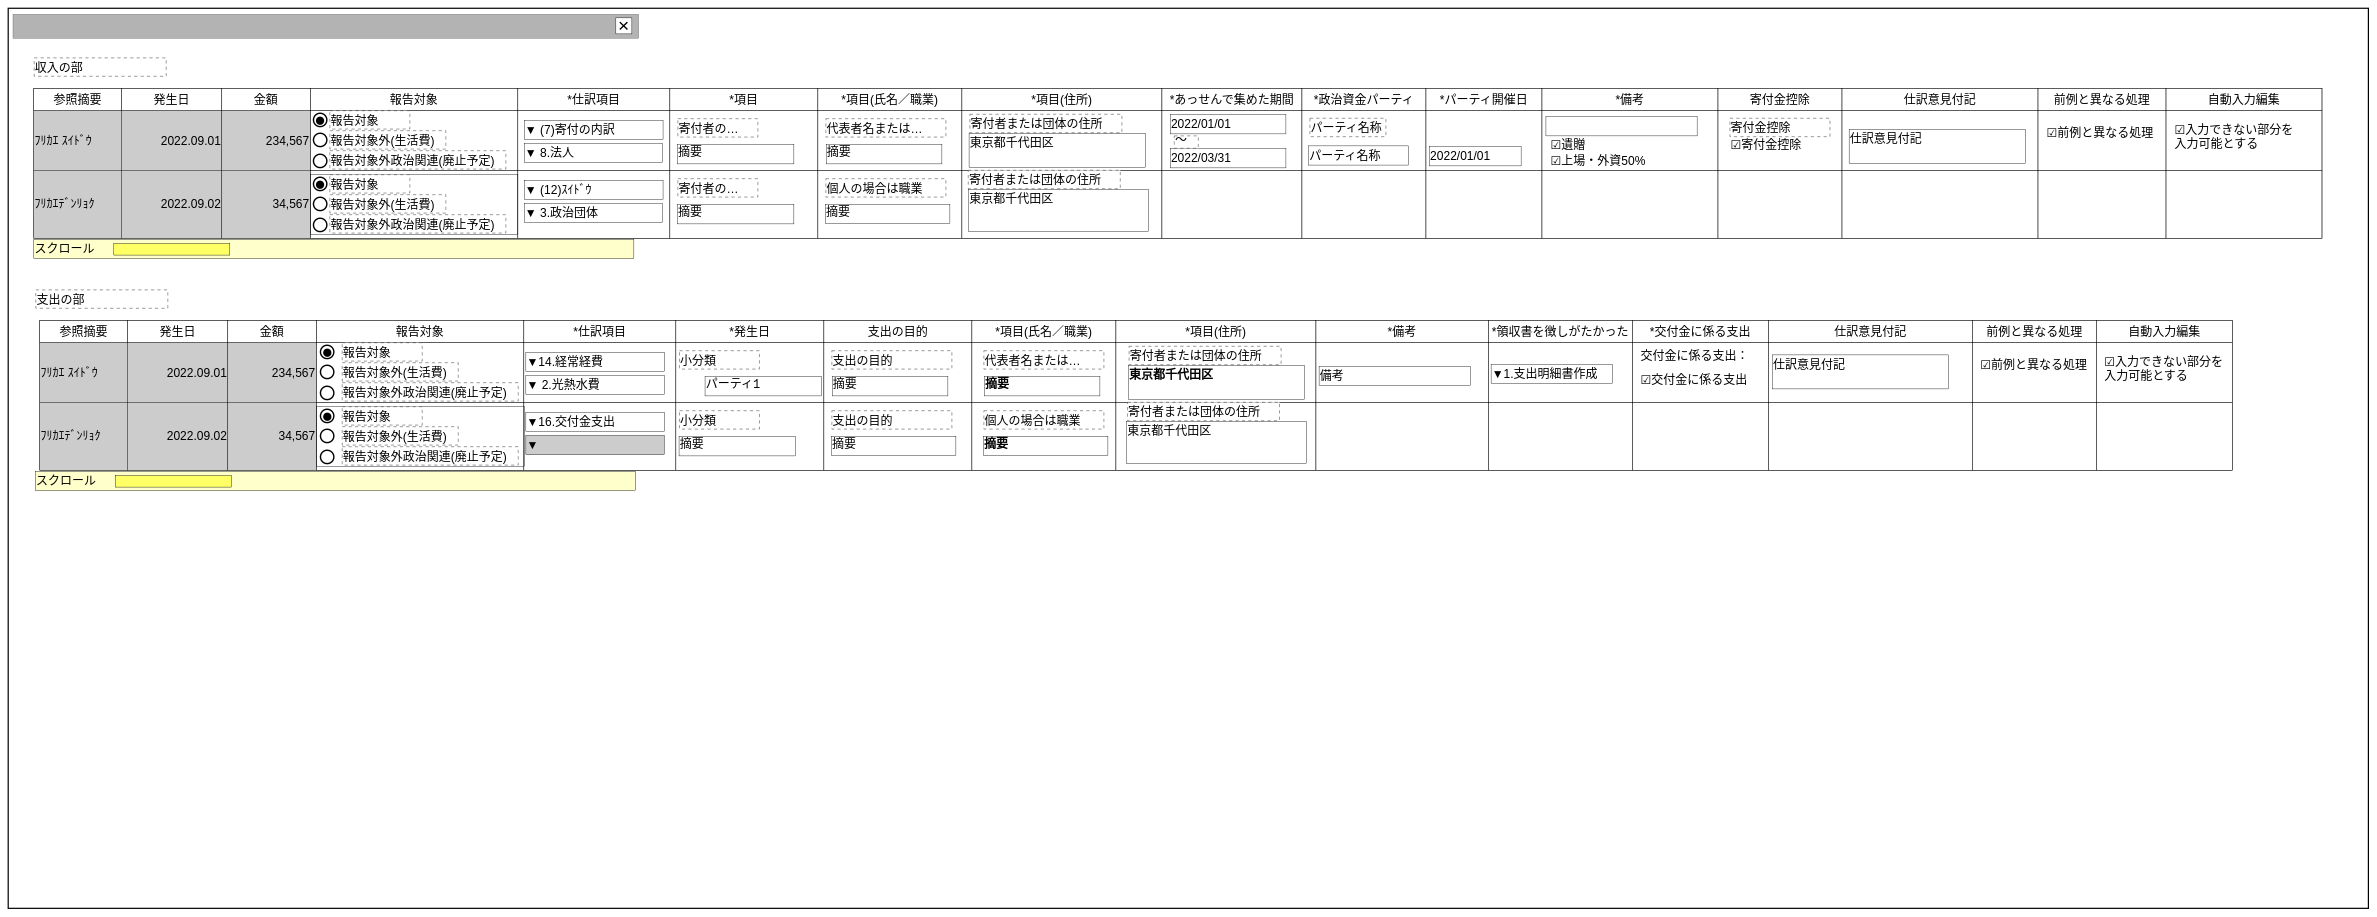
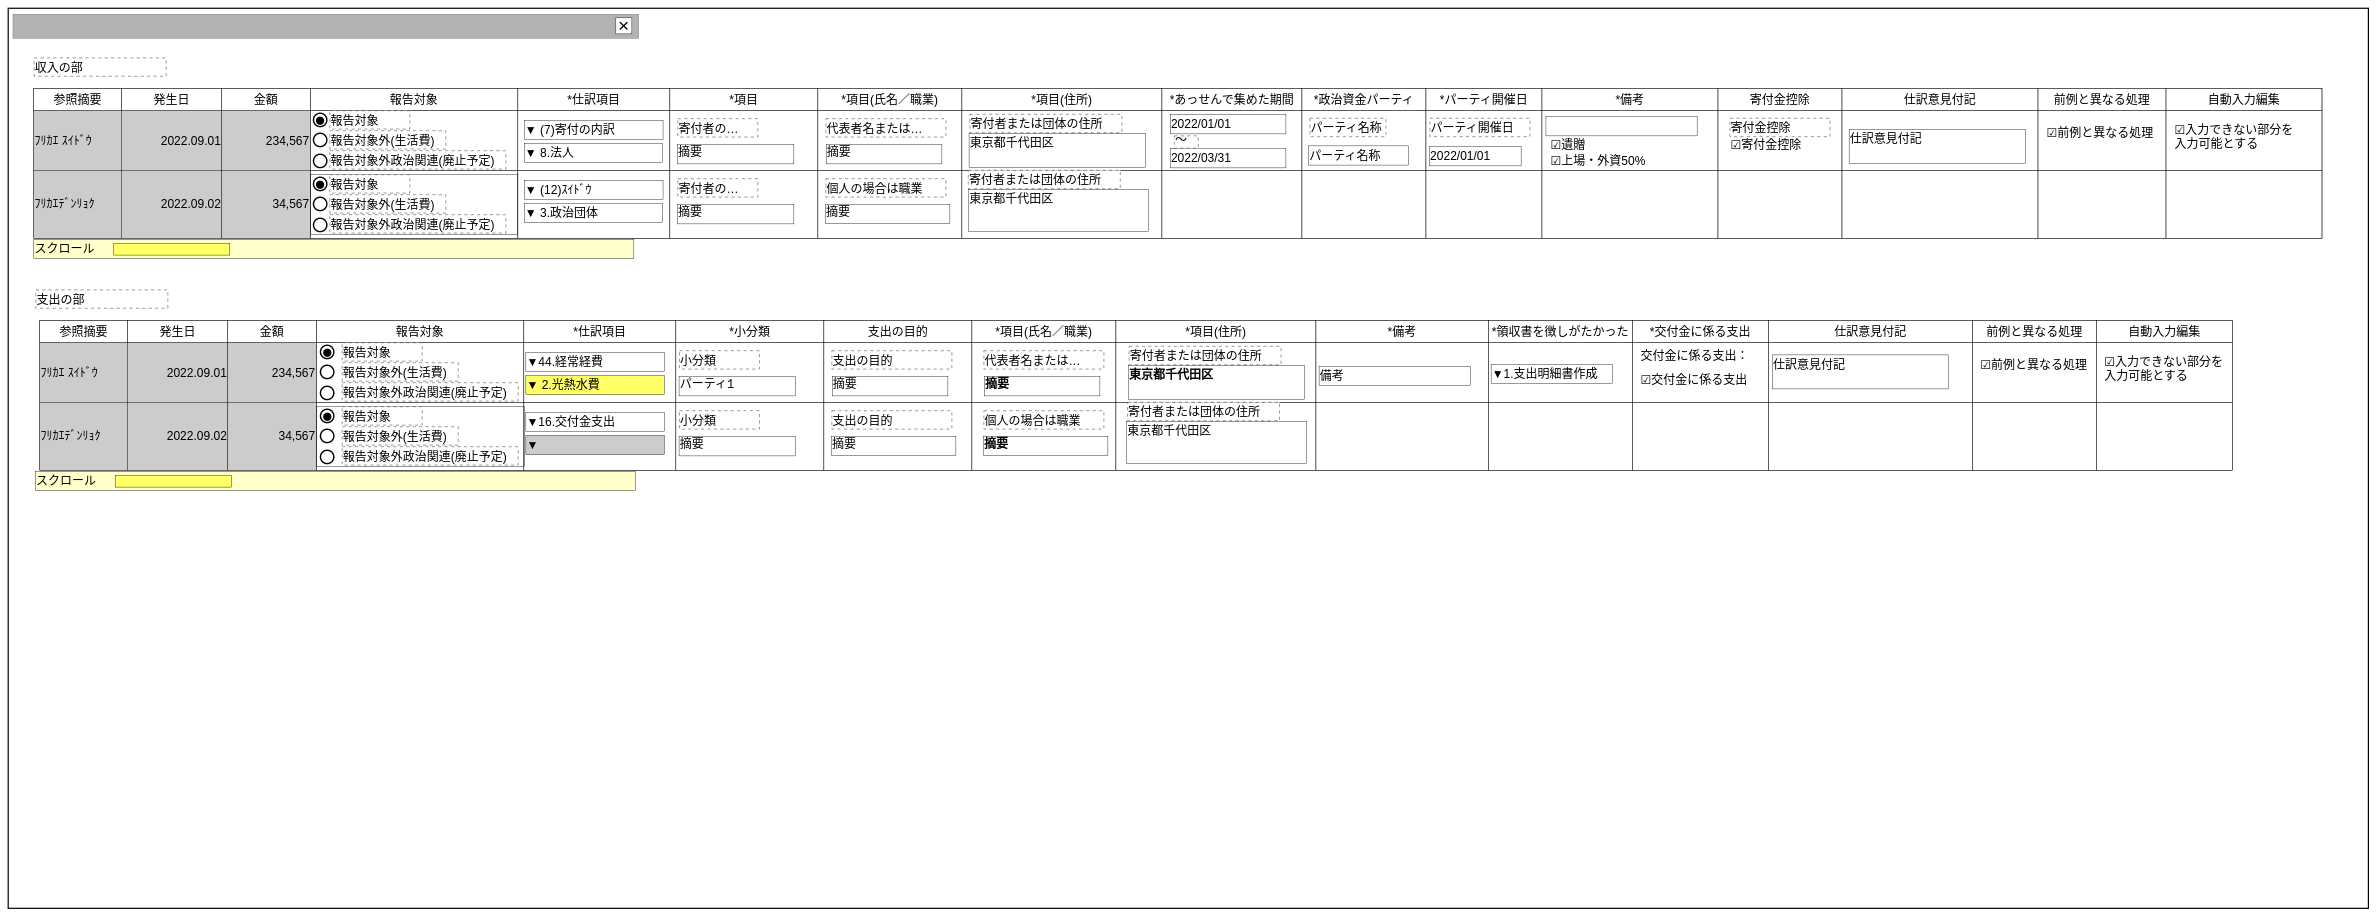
none -> (1480, 127)
(750, 332) -> (750, 332)
(541, 362) -> (541, 362)
(595, 385) -> (595, 385)
(763, 386) -> (737, 386)
